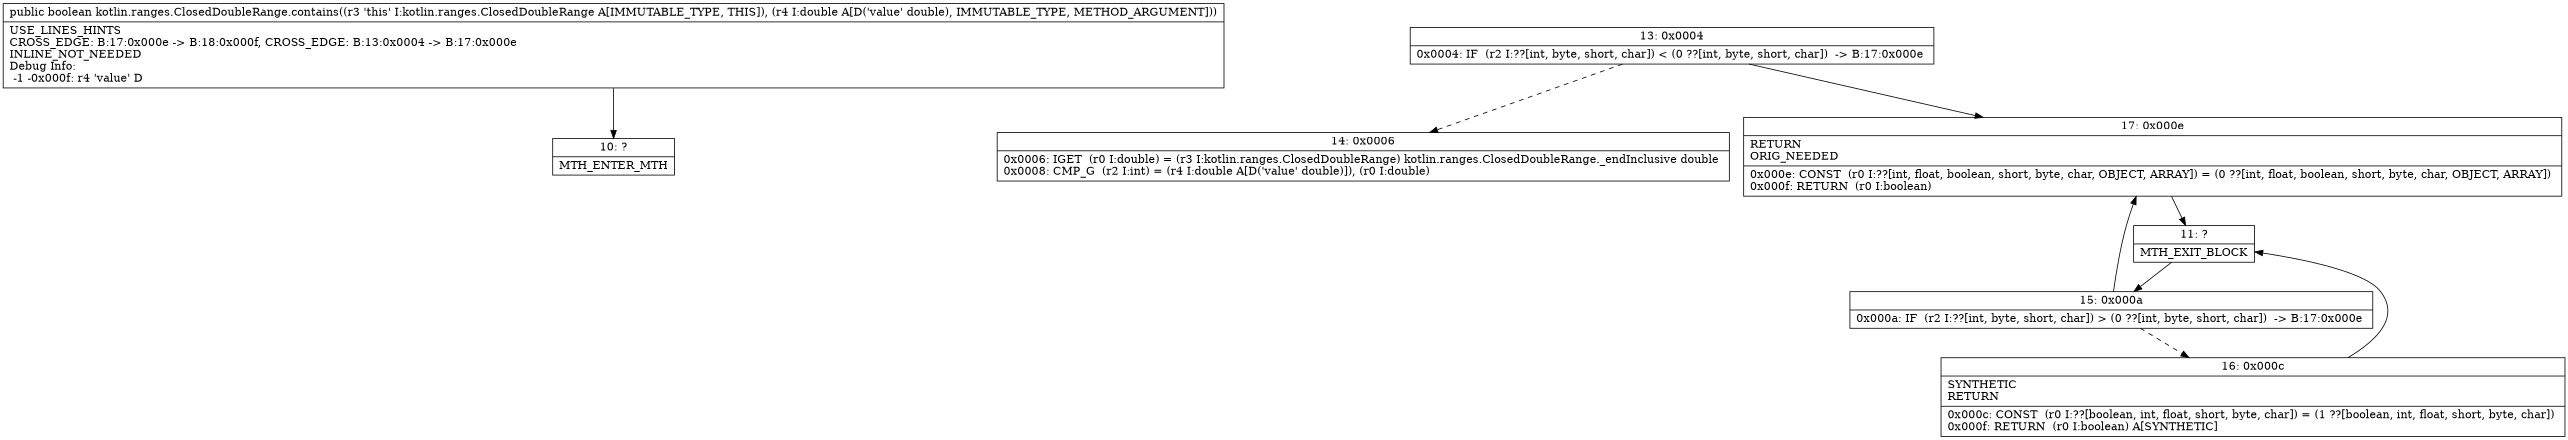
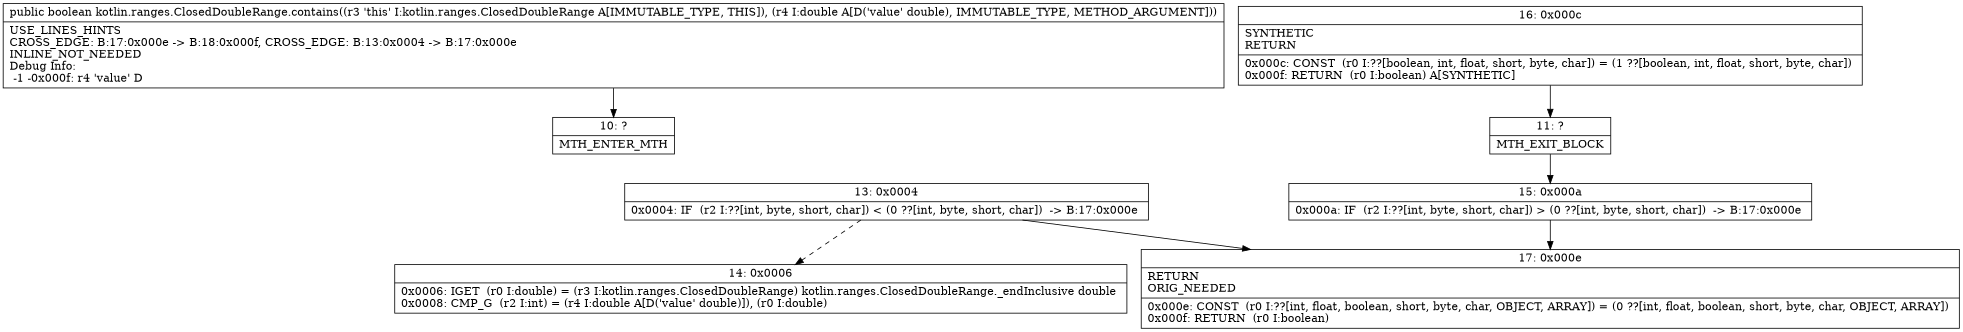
(2177, 207) -> none
(2161, 341) -> none
